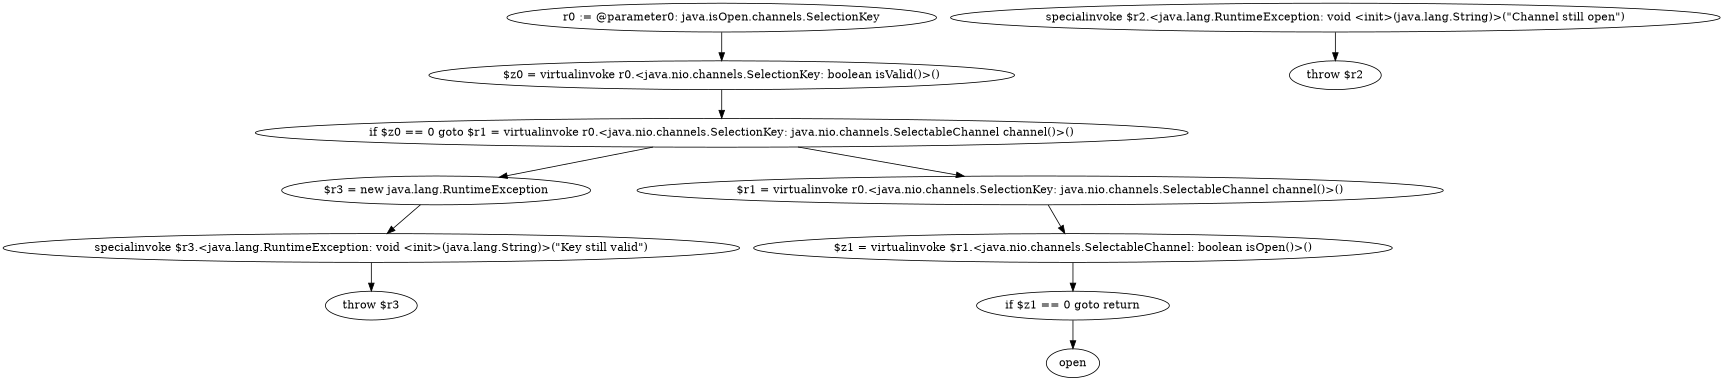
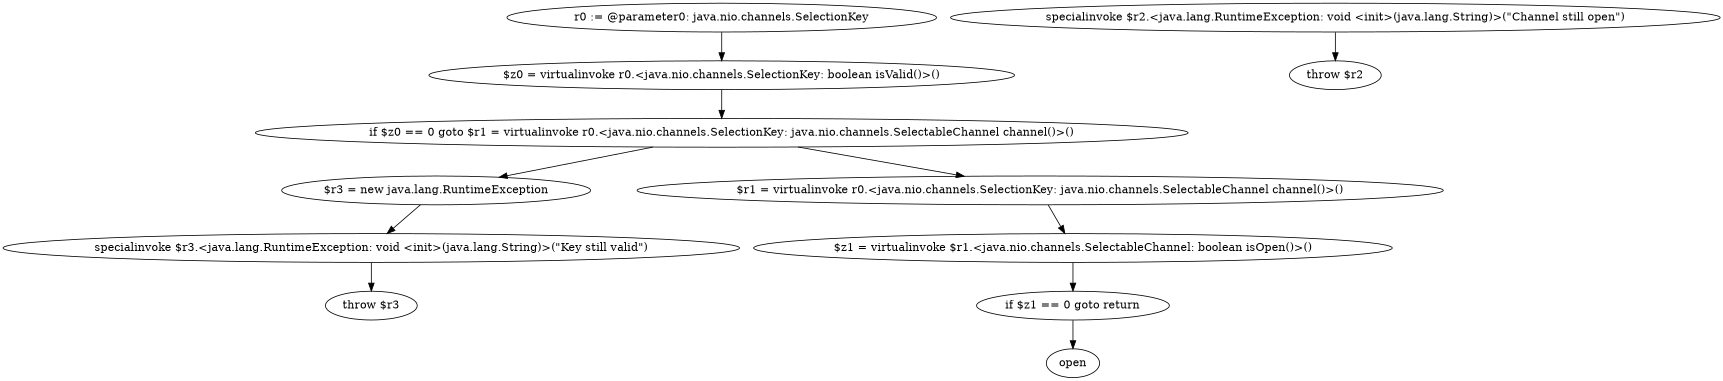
(722, 18) -> (722, 18)
